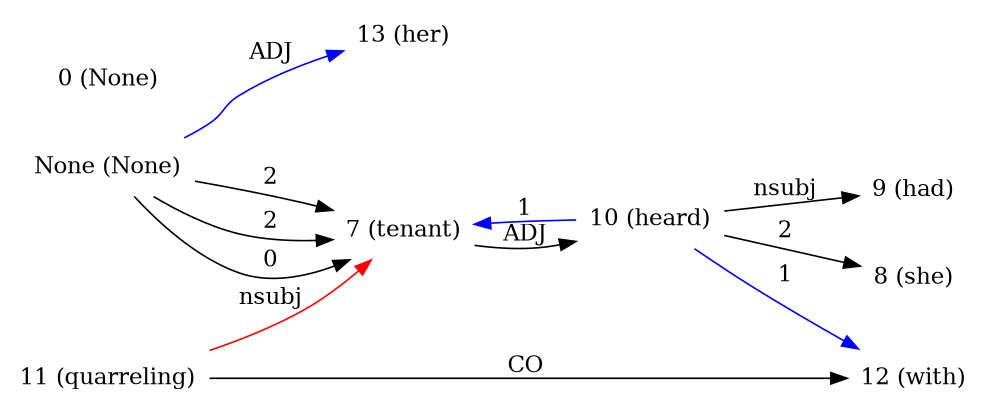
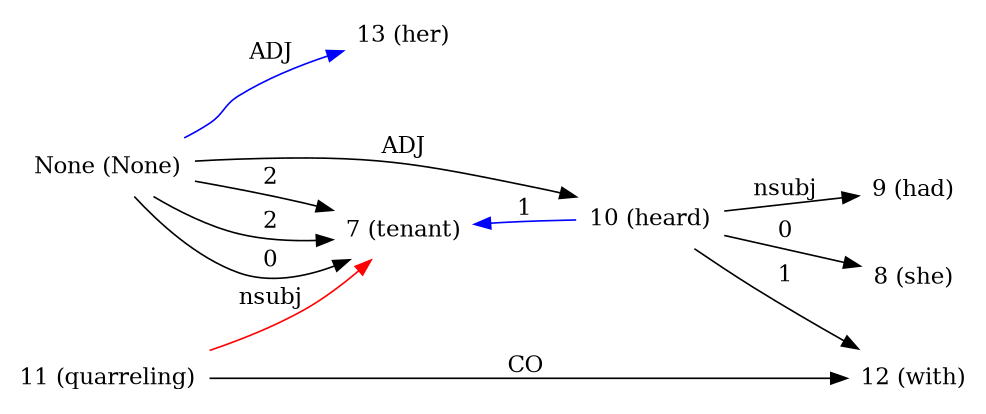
(108, 80) -> none
(786, 231) -> (786, 231)
(517, 249) -> (379, 161)
(768, 296) -> (768, 296)
